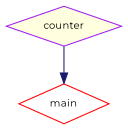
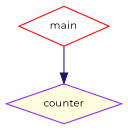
(64, 60) -> (64, 60)
